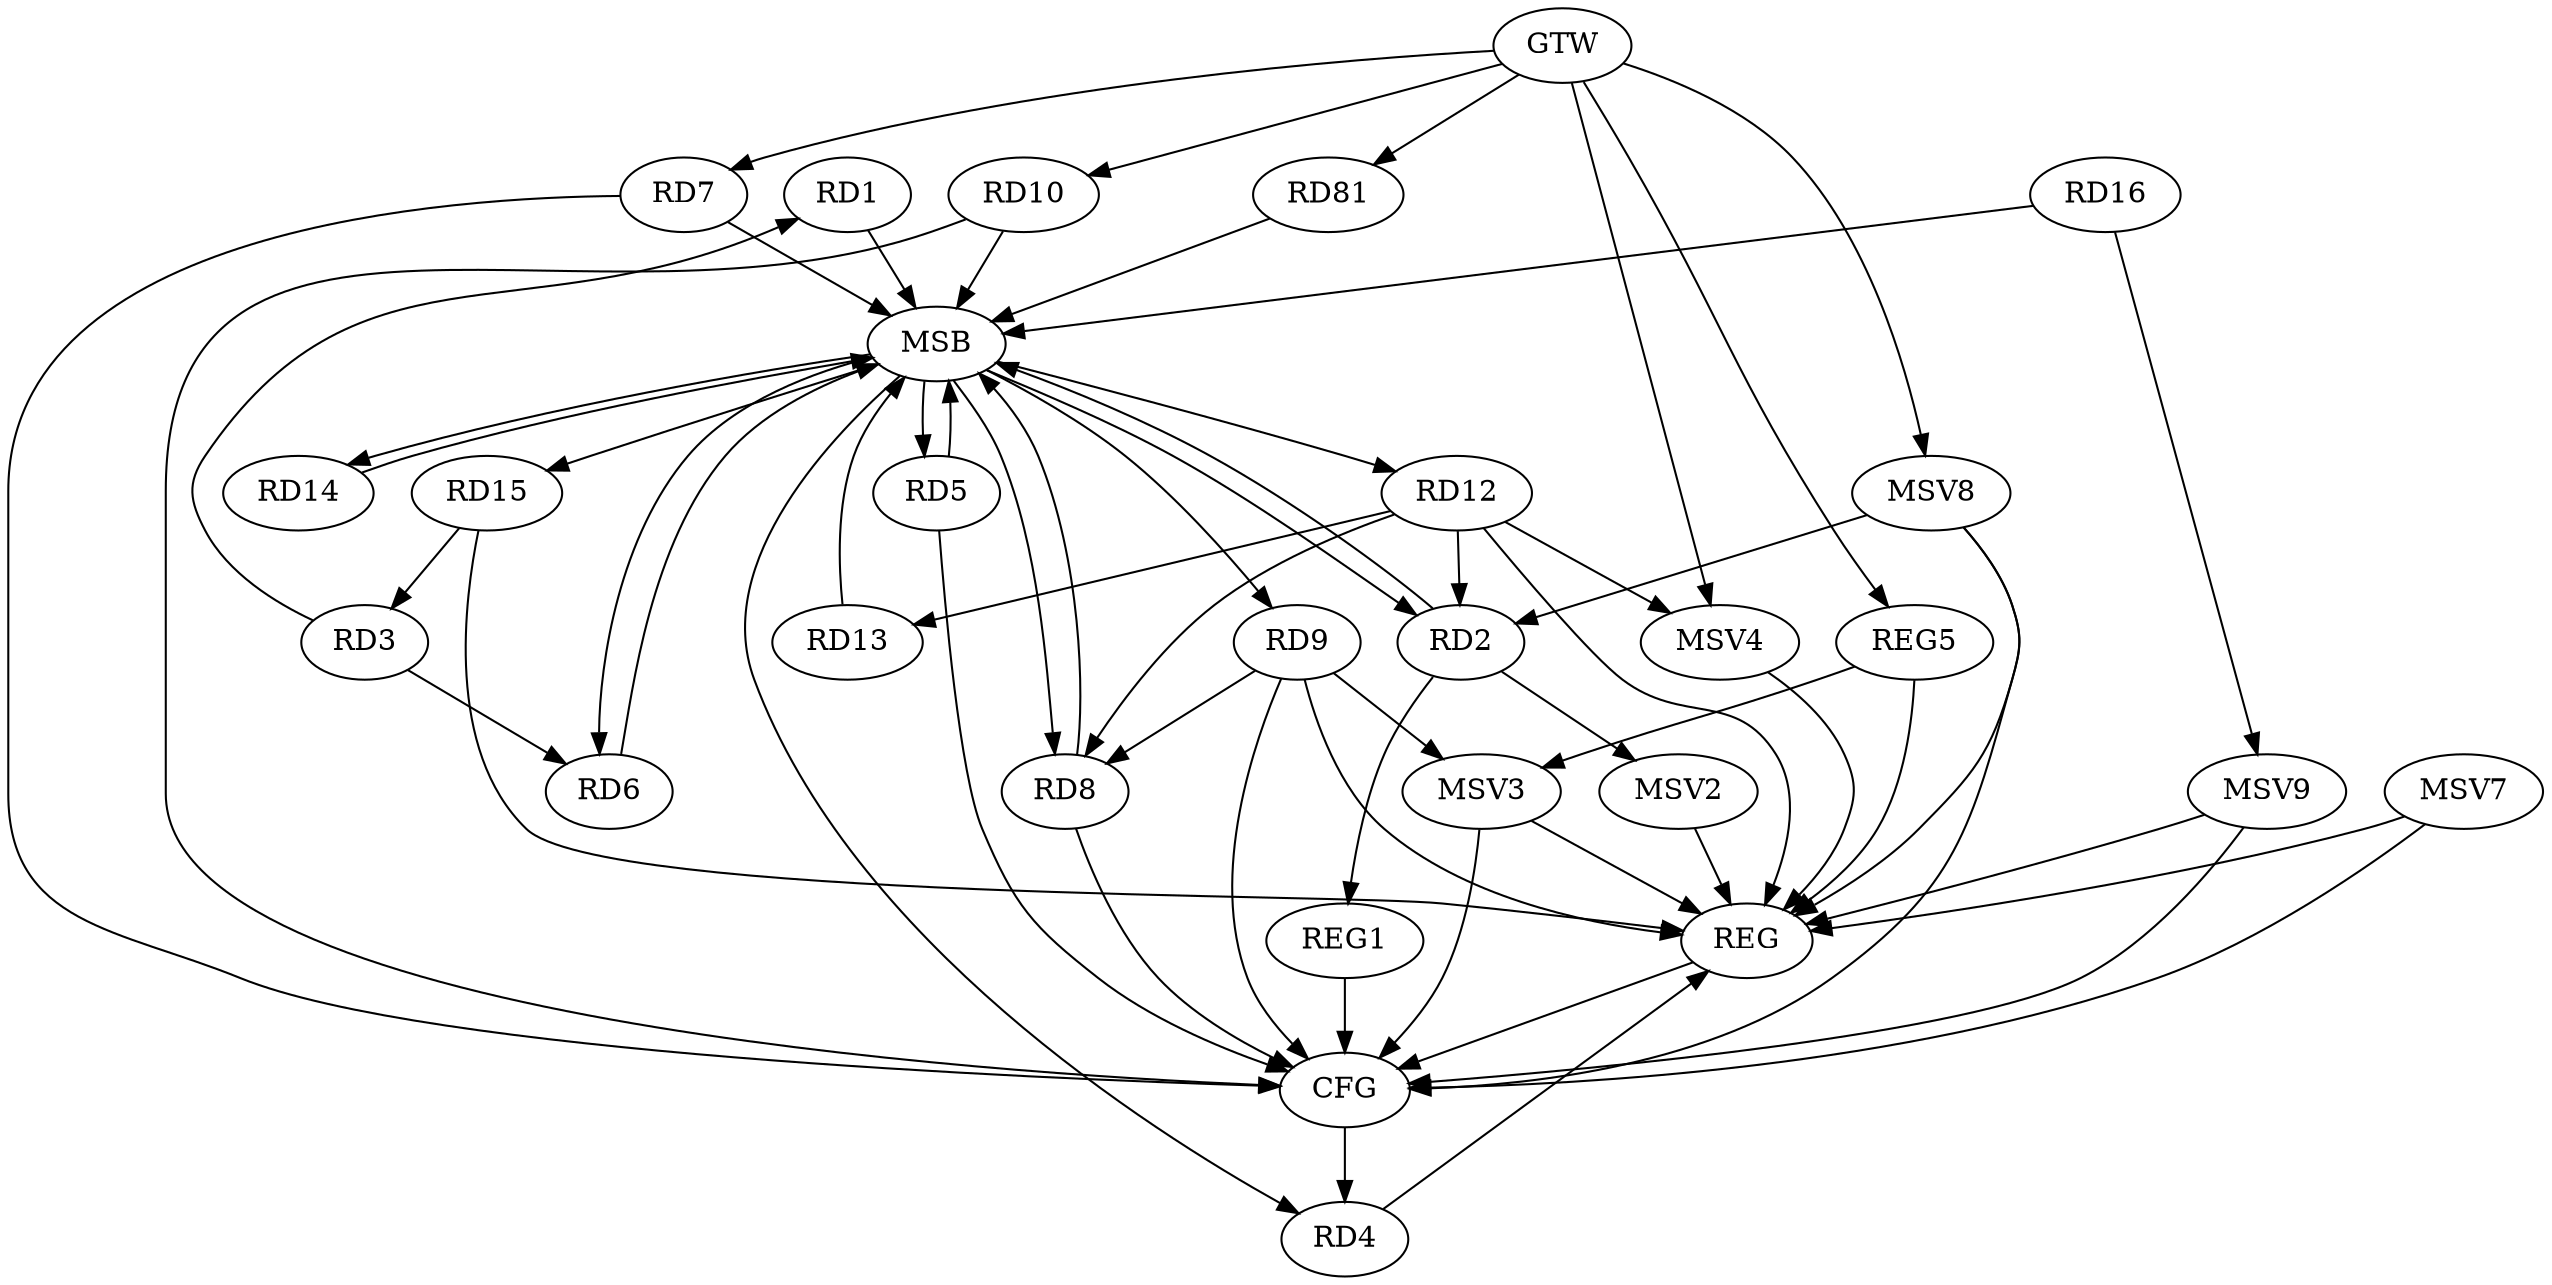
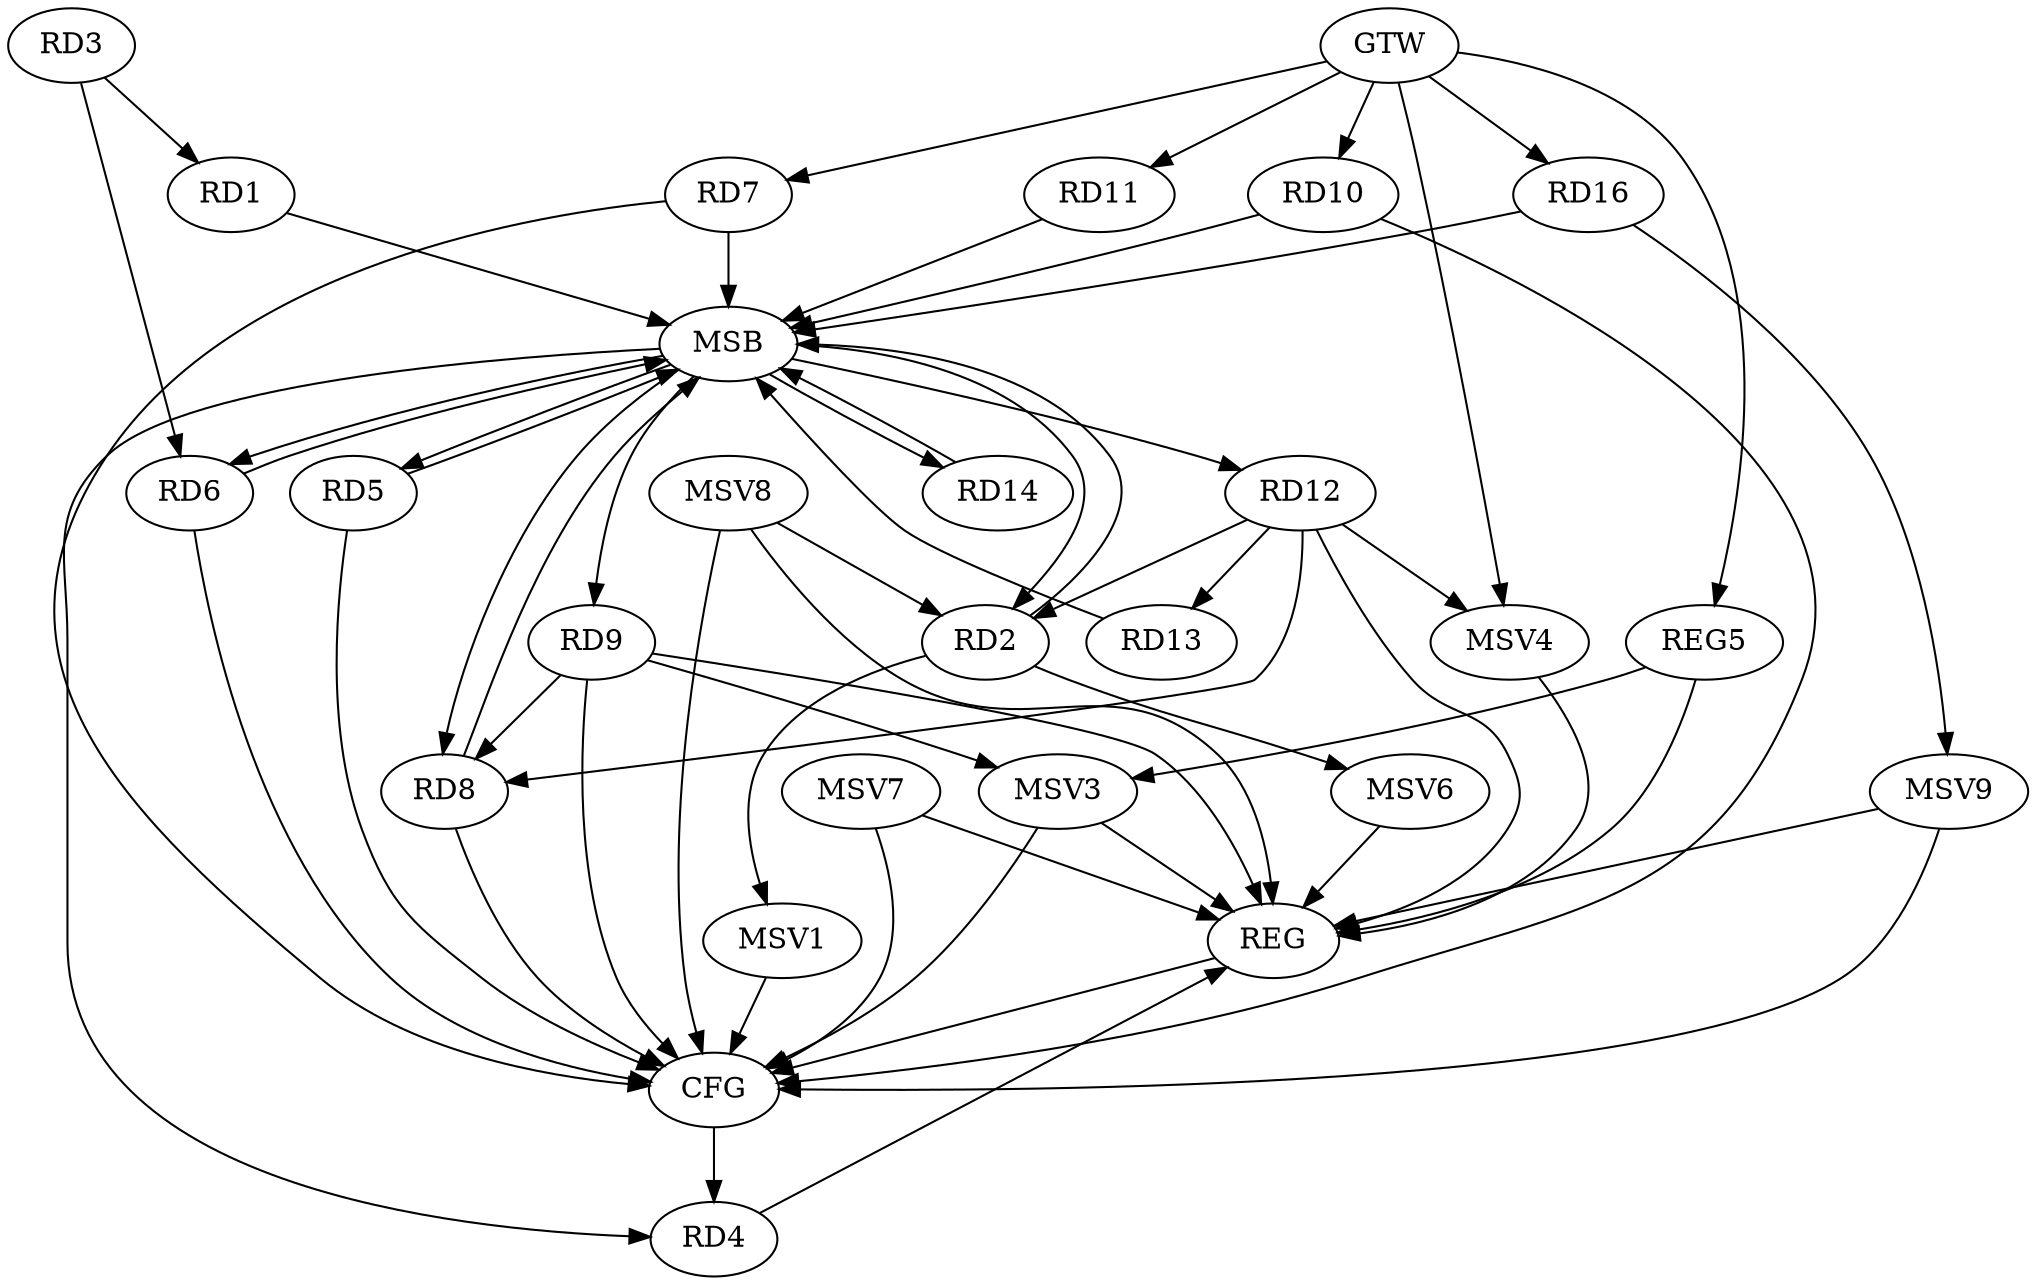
(1328, 195) -> (1099, 195)
(1828, 202) -> (1480, 113)
(487, 493) -> none
(1678, 792) -> (1410, 792)
none -> (318, 887)
(1345, 941) -> (782, 941)
